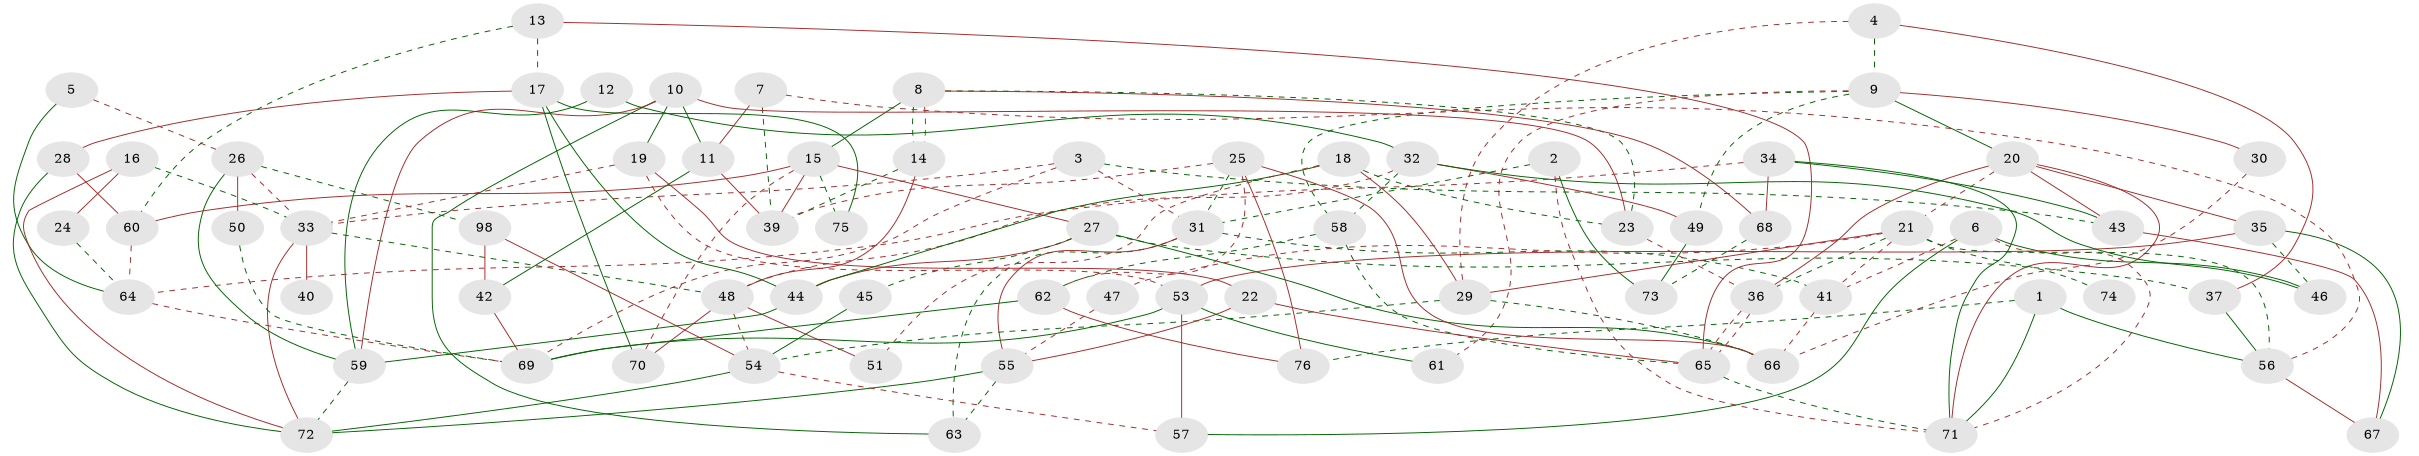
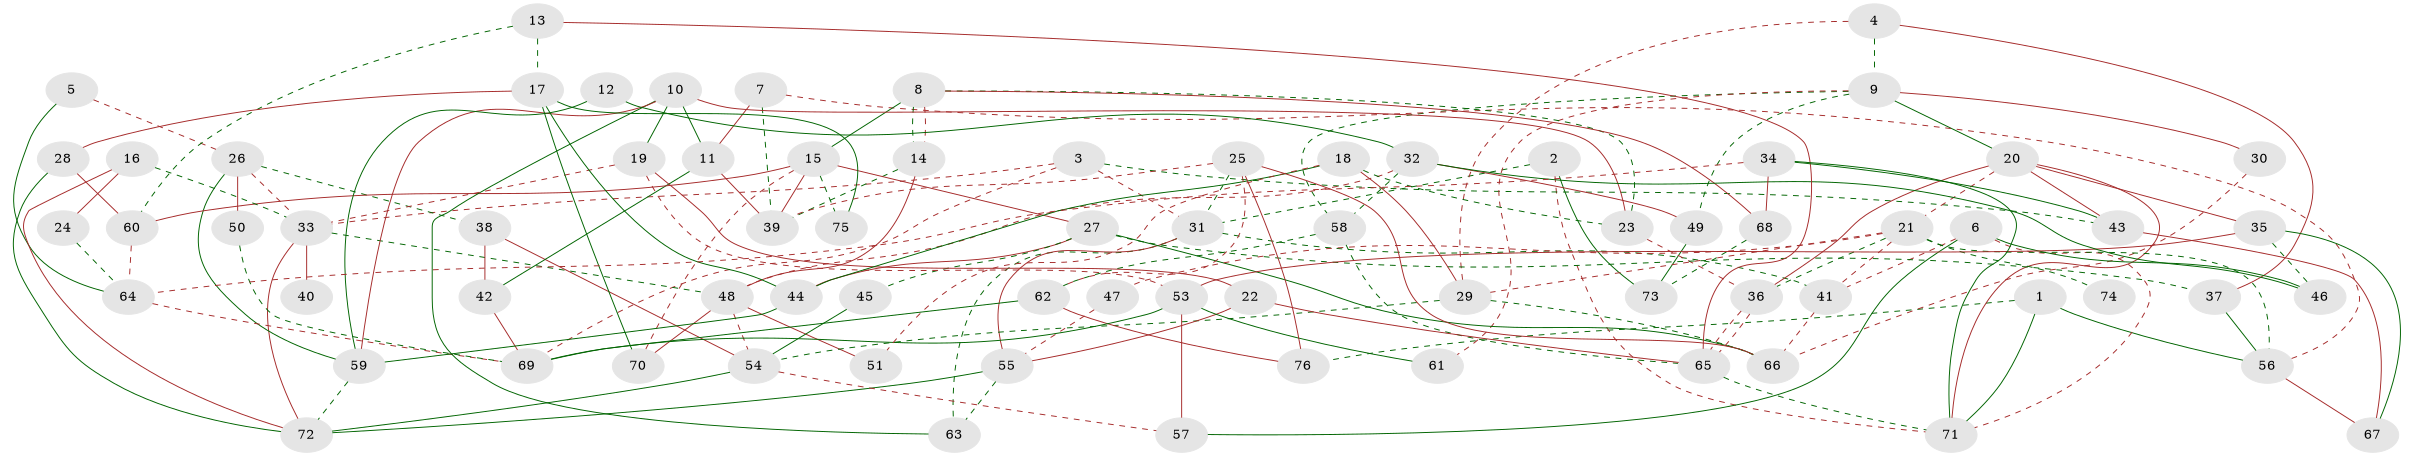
(485, 228) -> (485, 228)
(1637, 270) -> (1637, 270)
